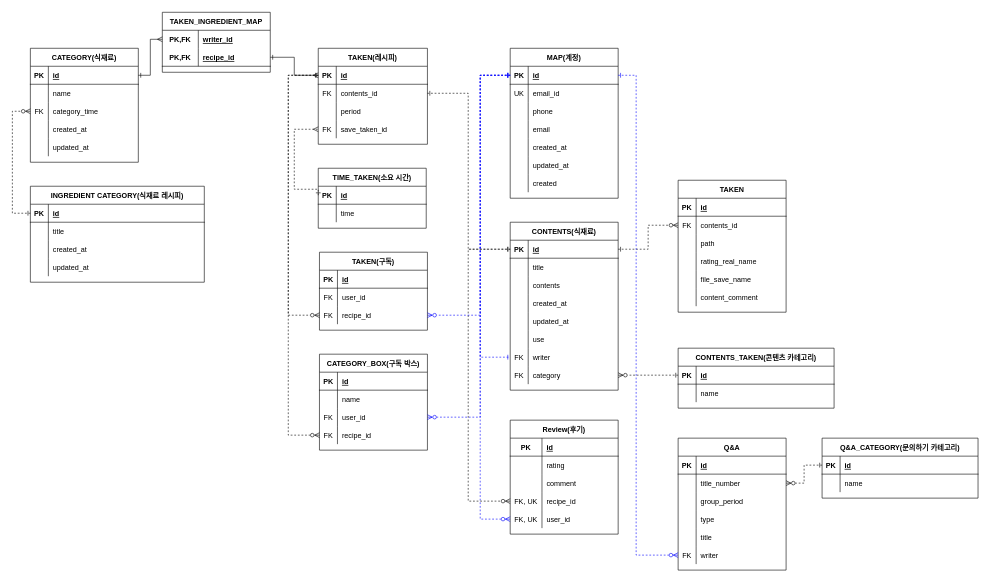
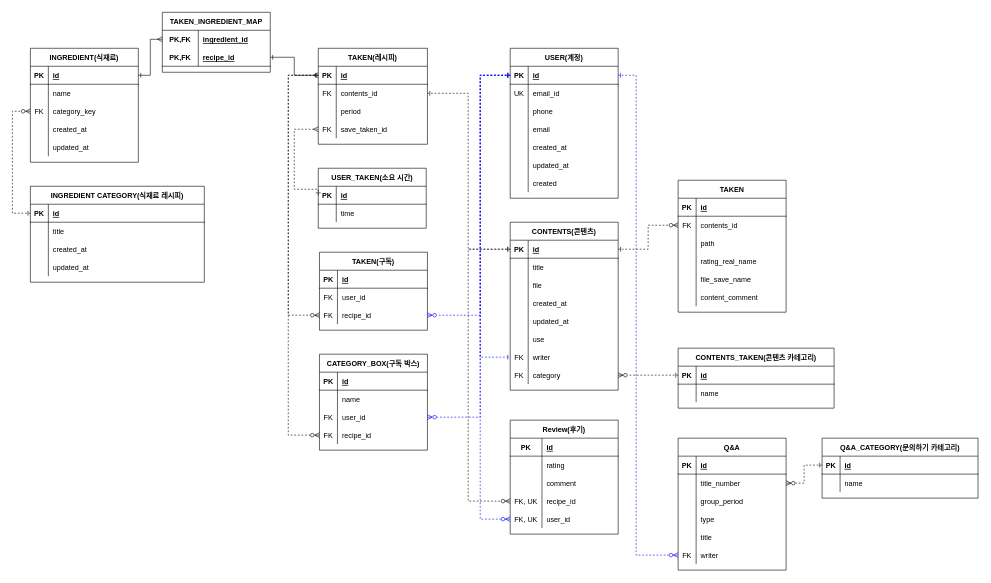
(219, 40) -> (226, 40)
(84, 58) -> (84, 58)
(564, 58) -> (564, 58)
(78, 112) -> (77, 112)
(372, 178) -> (372, 178)
(564, 232) -> (564, 232)
(549, 286) -> (539, 286)
